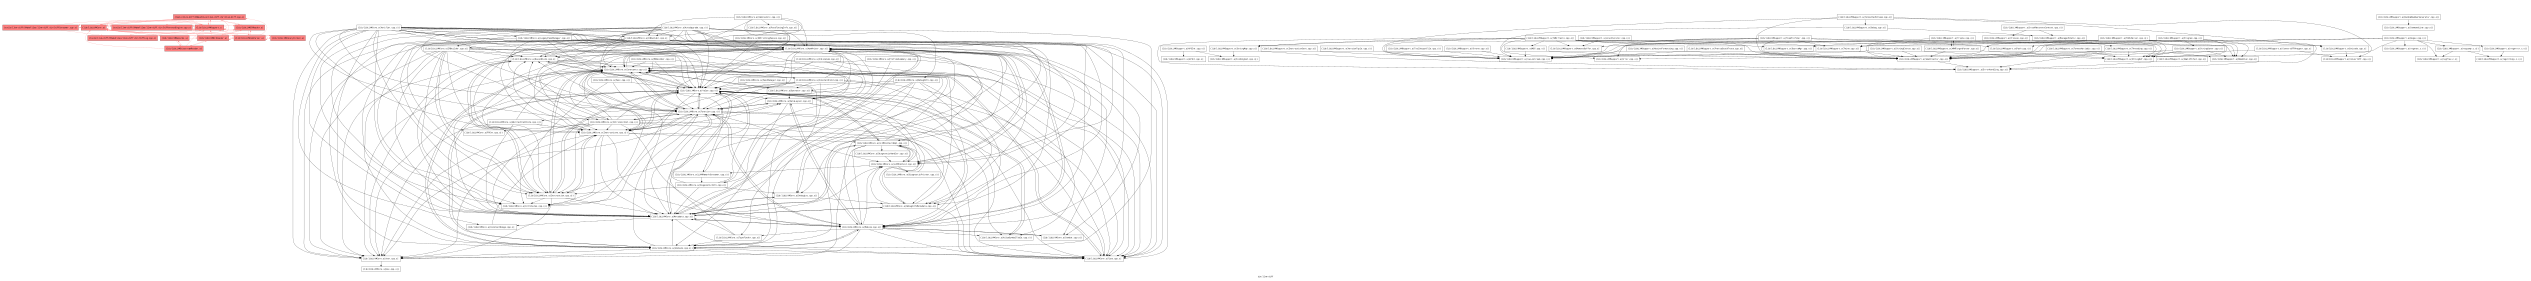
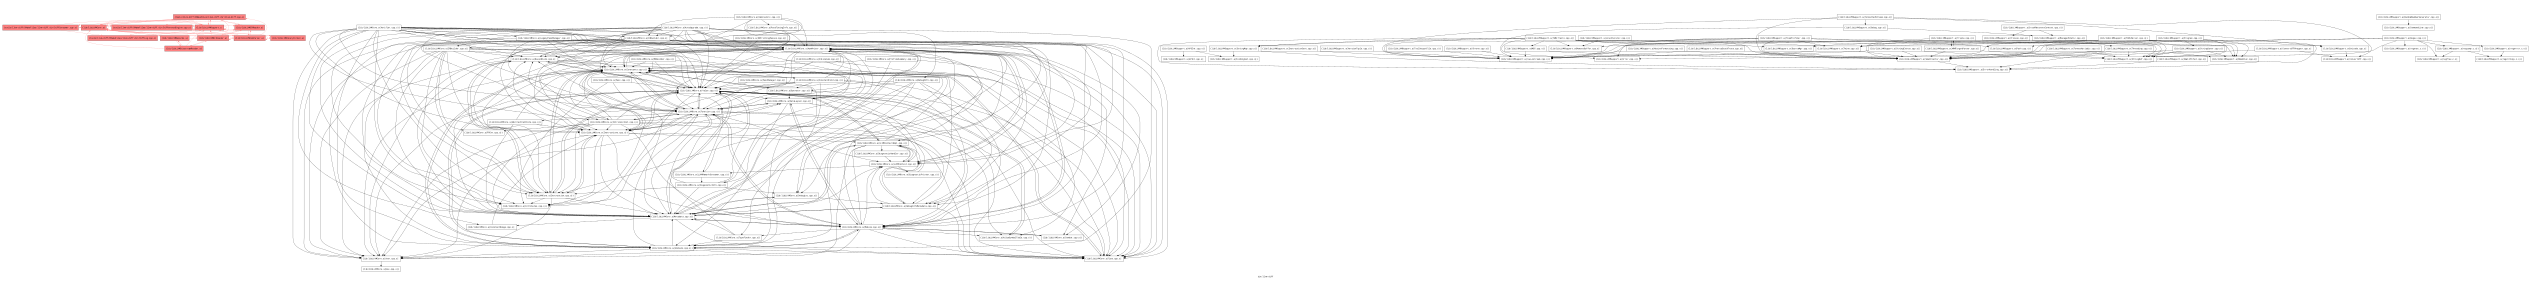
(414, 171) -> none
